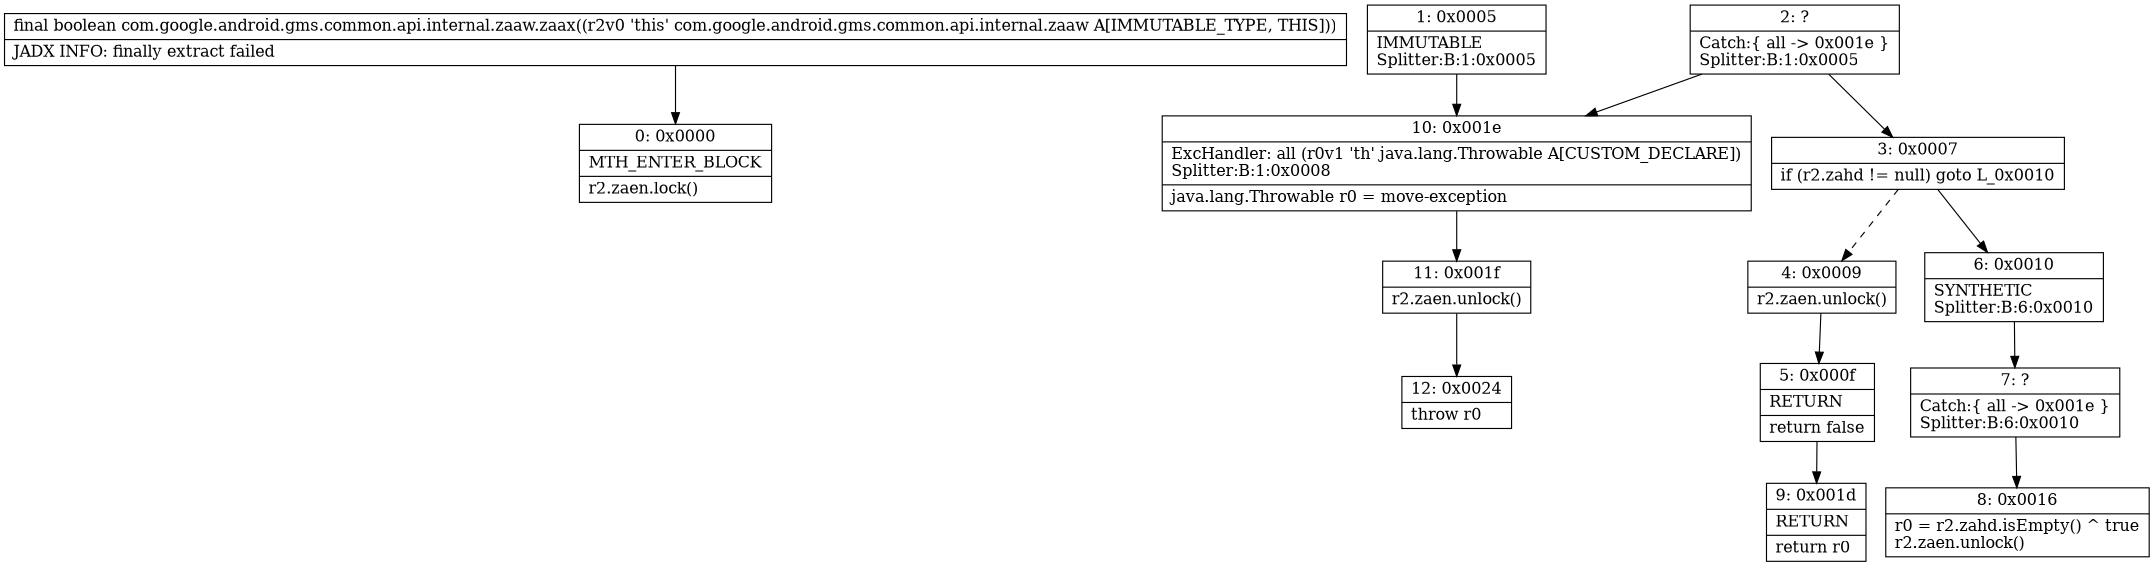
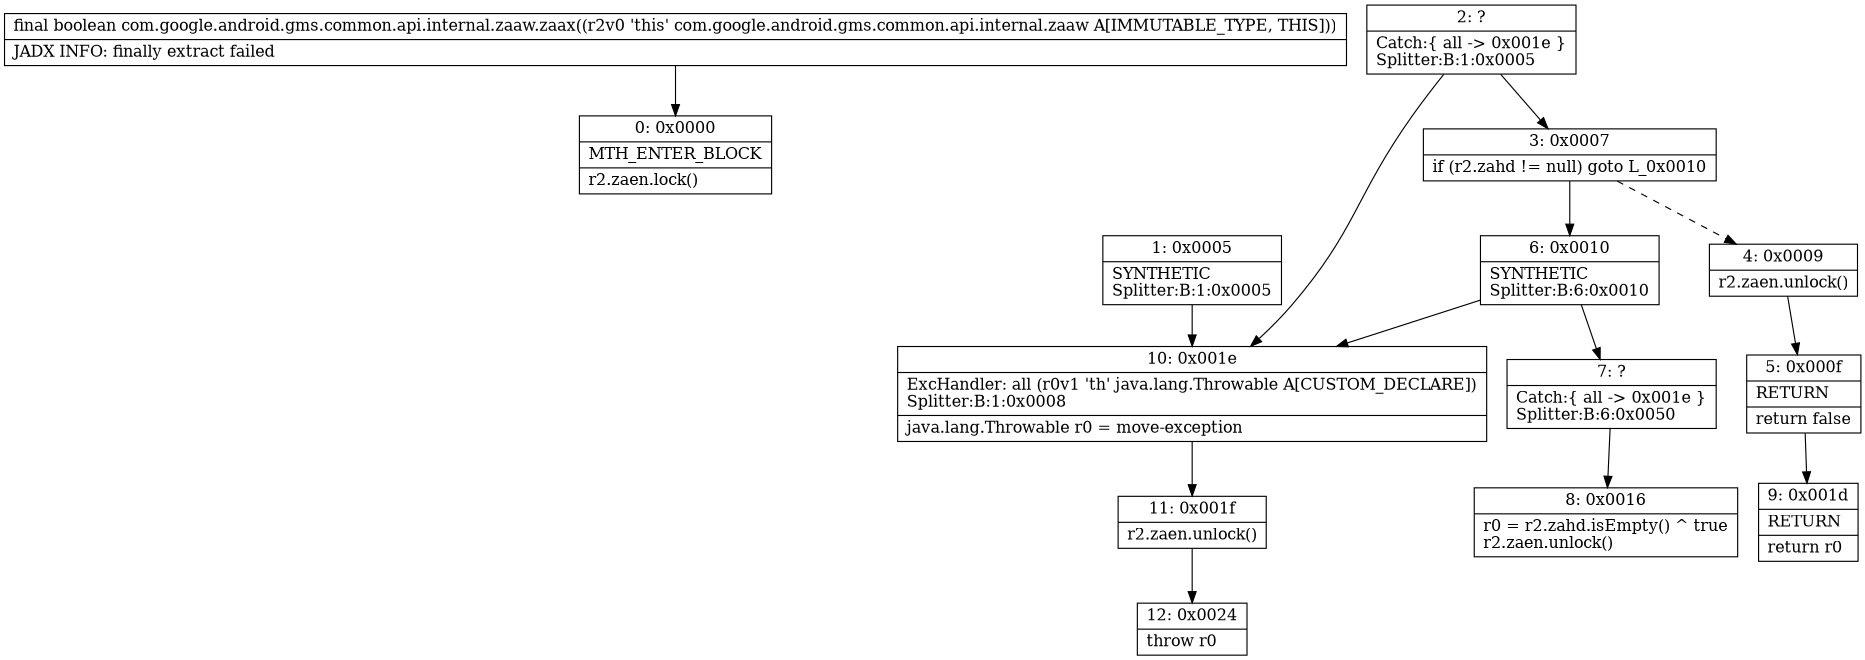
(1430, 44) -> (1162, 274)
none -> (1414, 322)
(2000, 423) -> (1596, 415)
